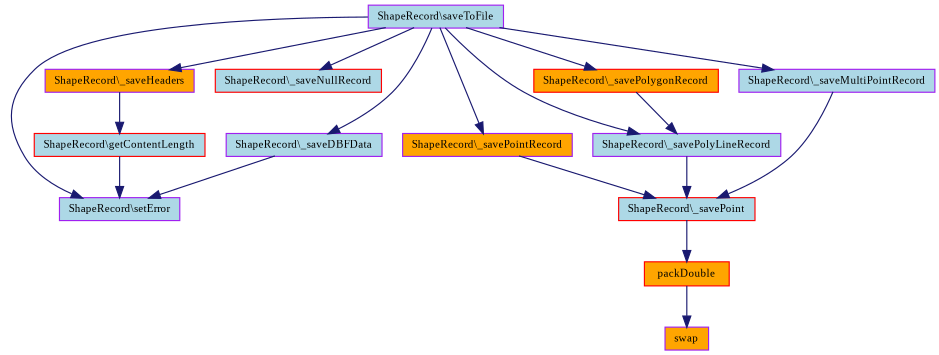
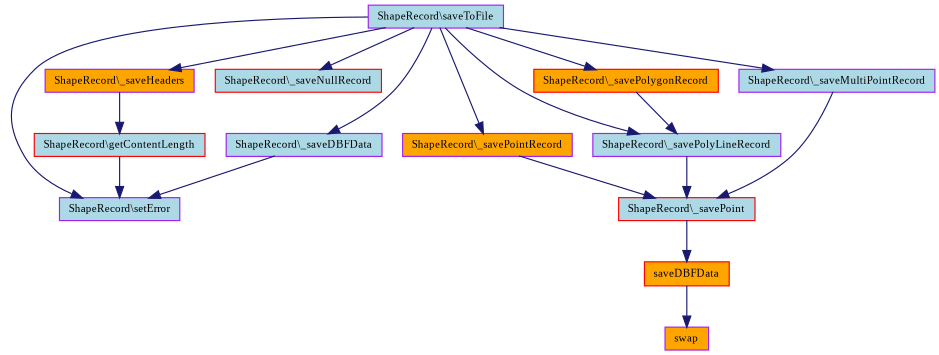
(687, 274) -> (687, 274)
